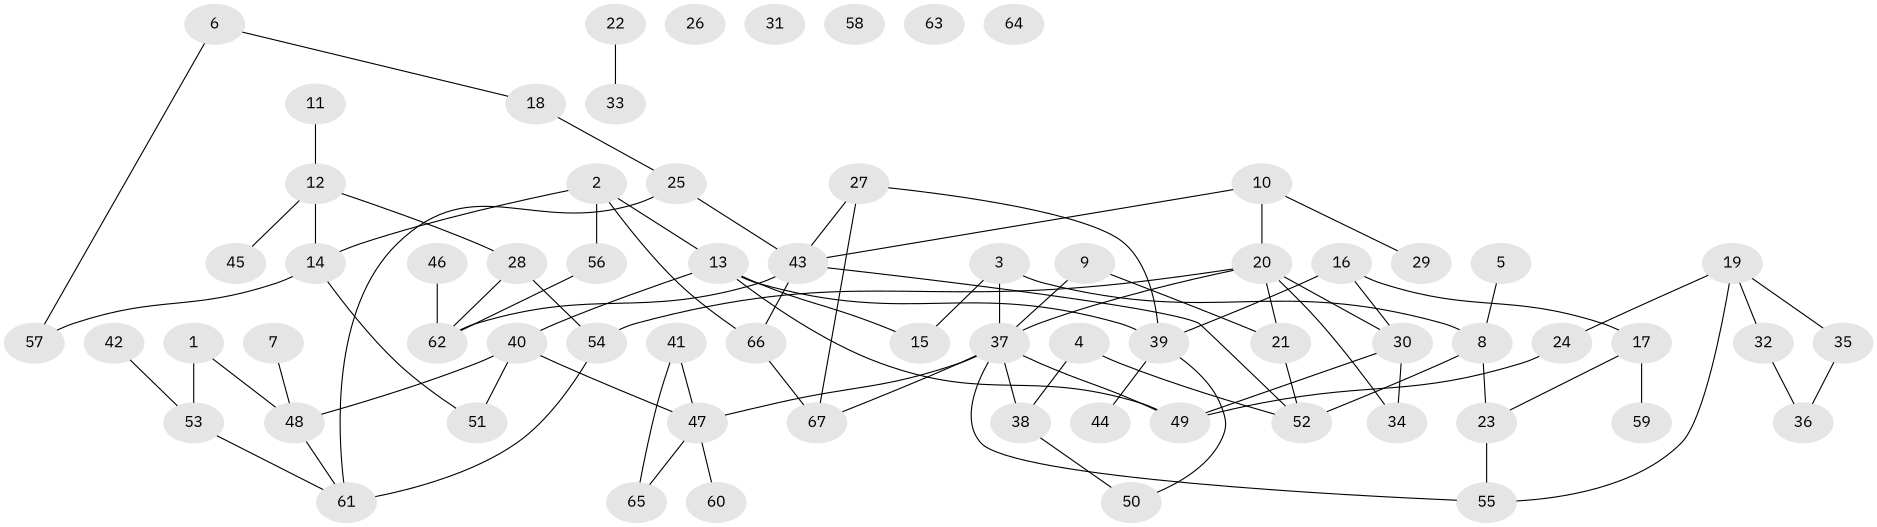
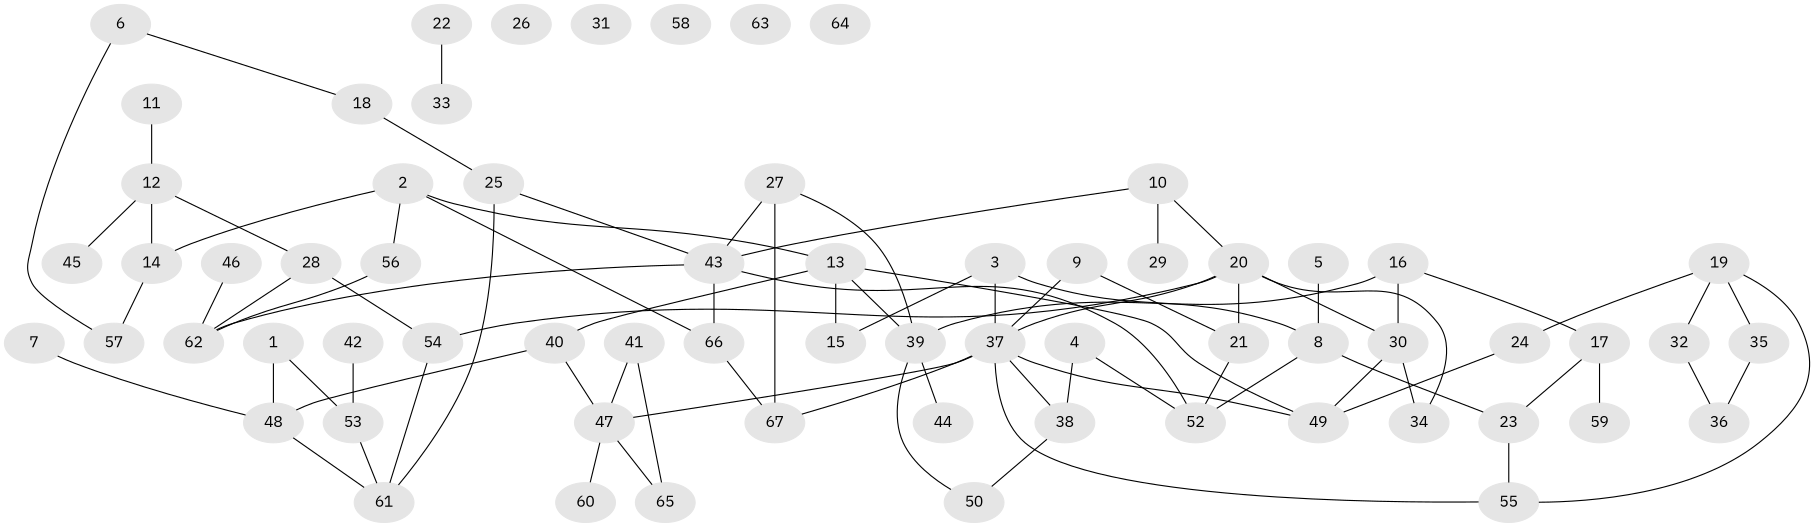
(477, 423) -> none
